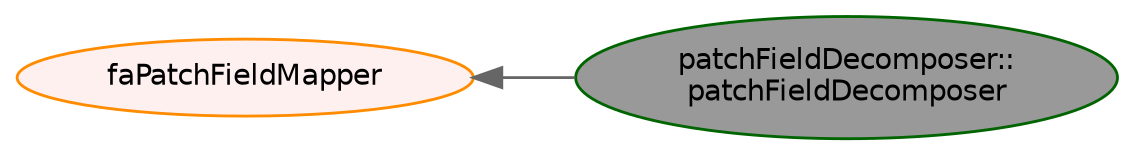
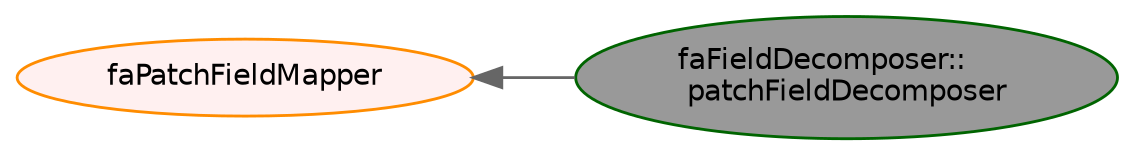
(847, 78) -> (847, 78)
